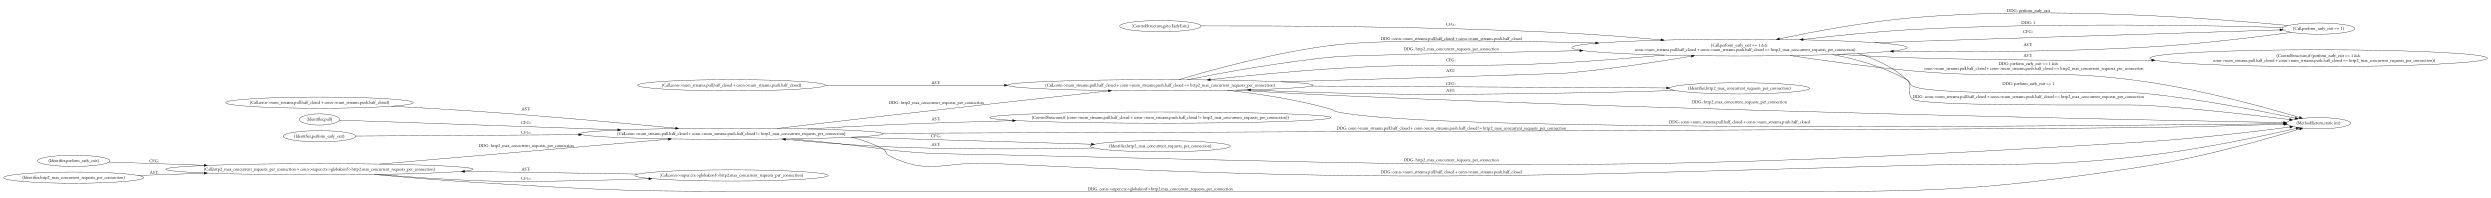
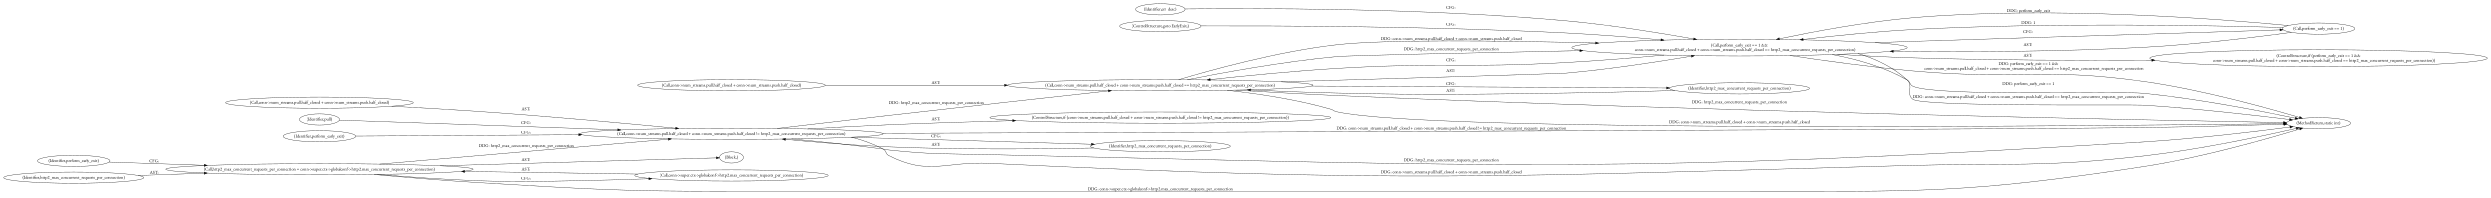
none -> (1160, 9)
none -> (731, 157)
